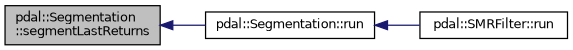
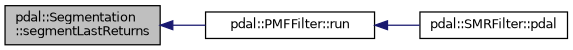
(290, 25) -> (290, 25)
(494, 25) -> (494, 25)
